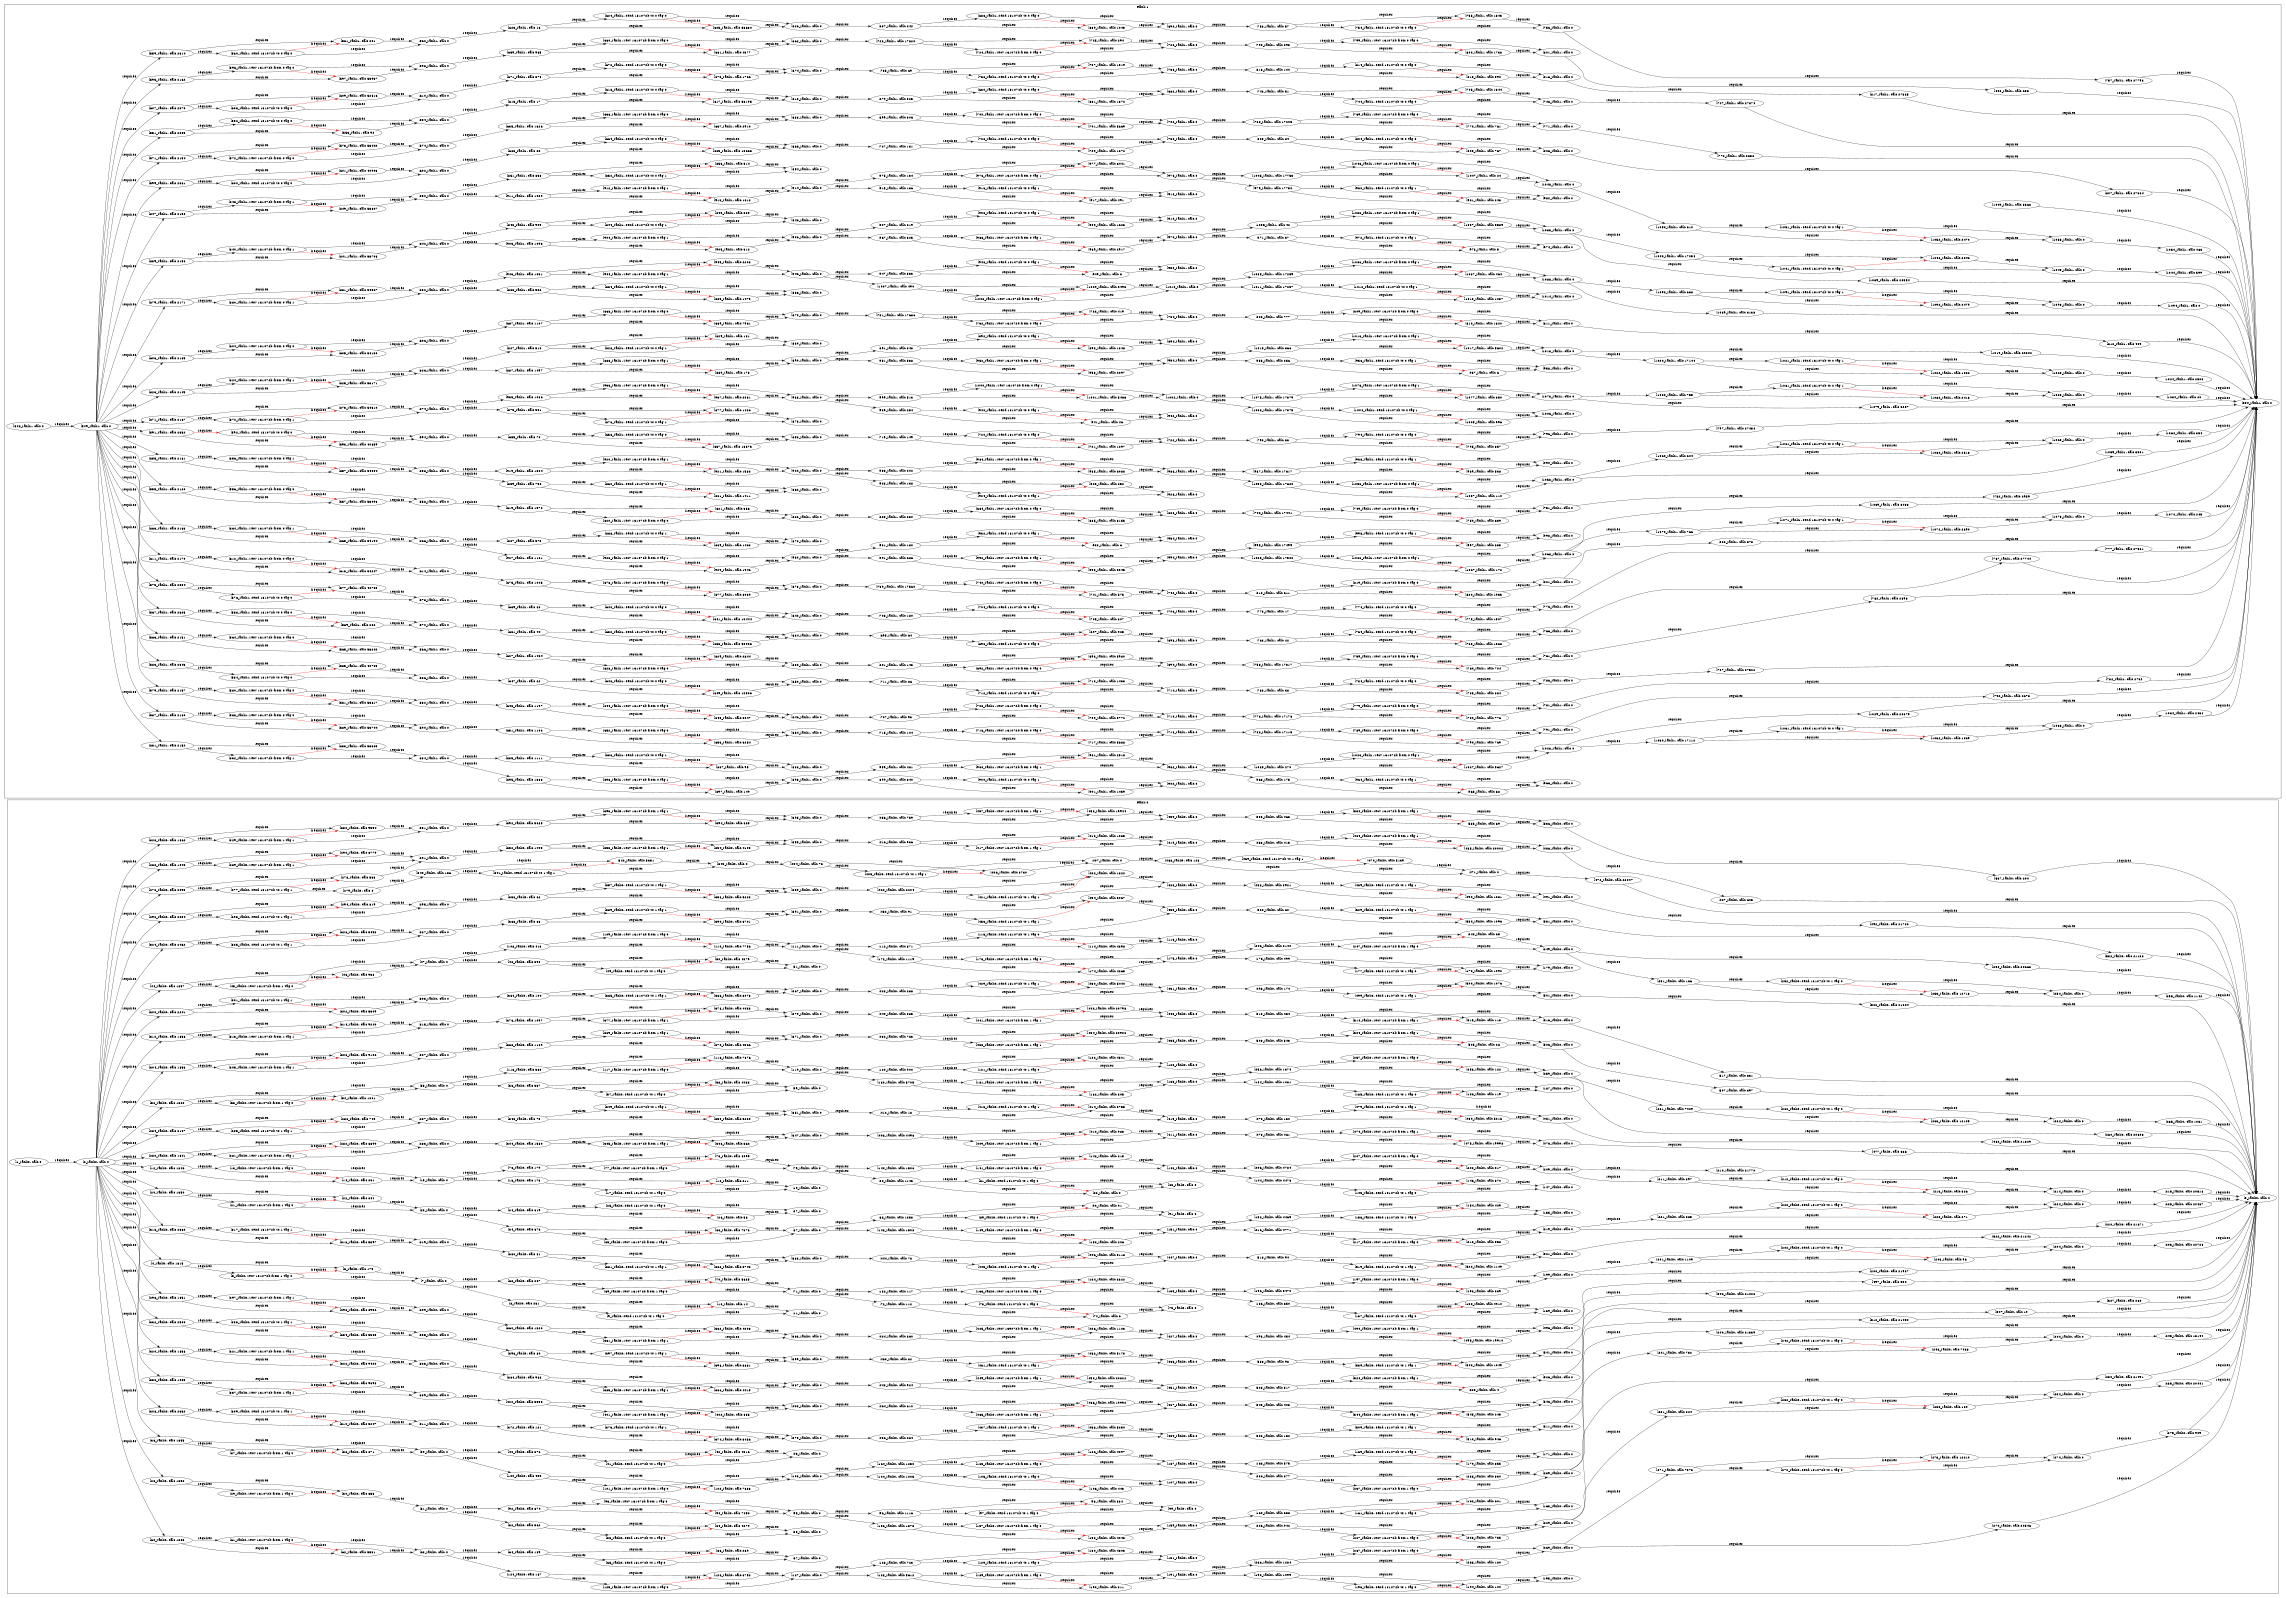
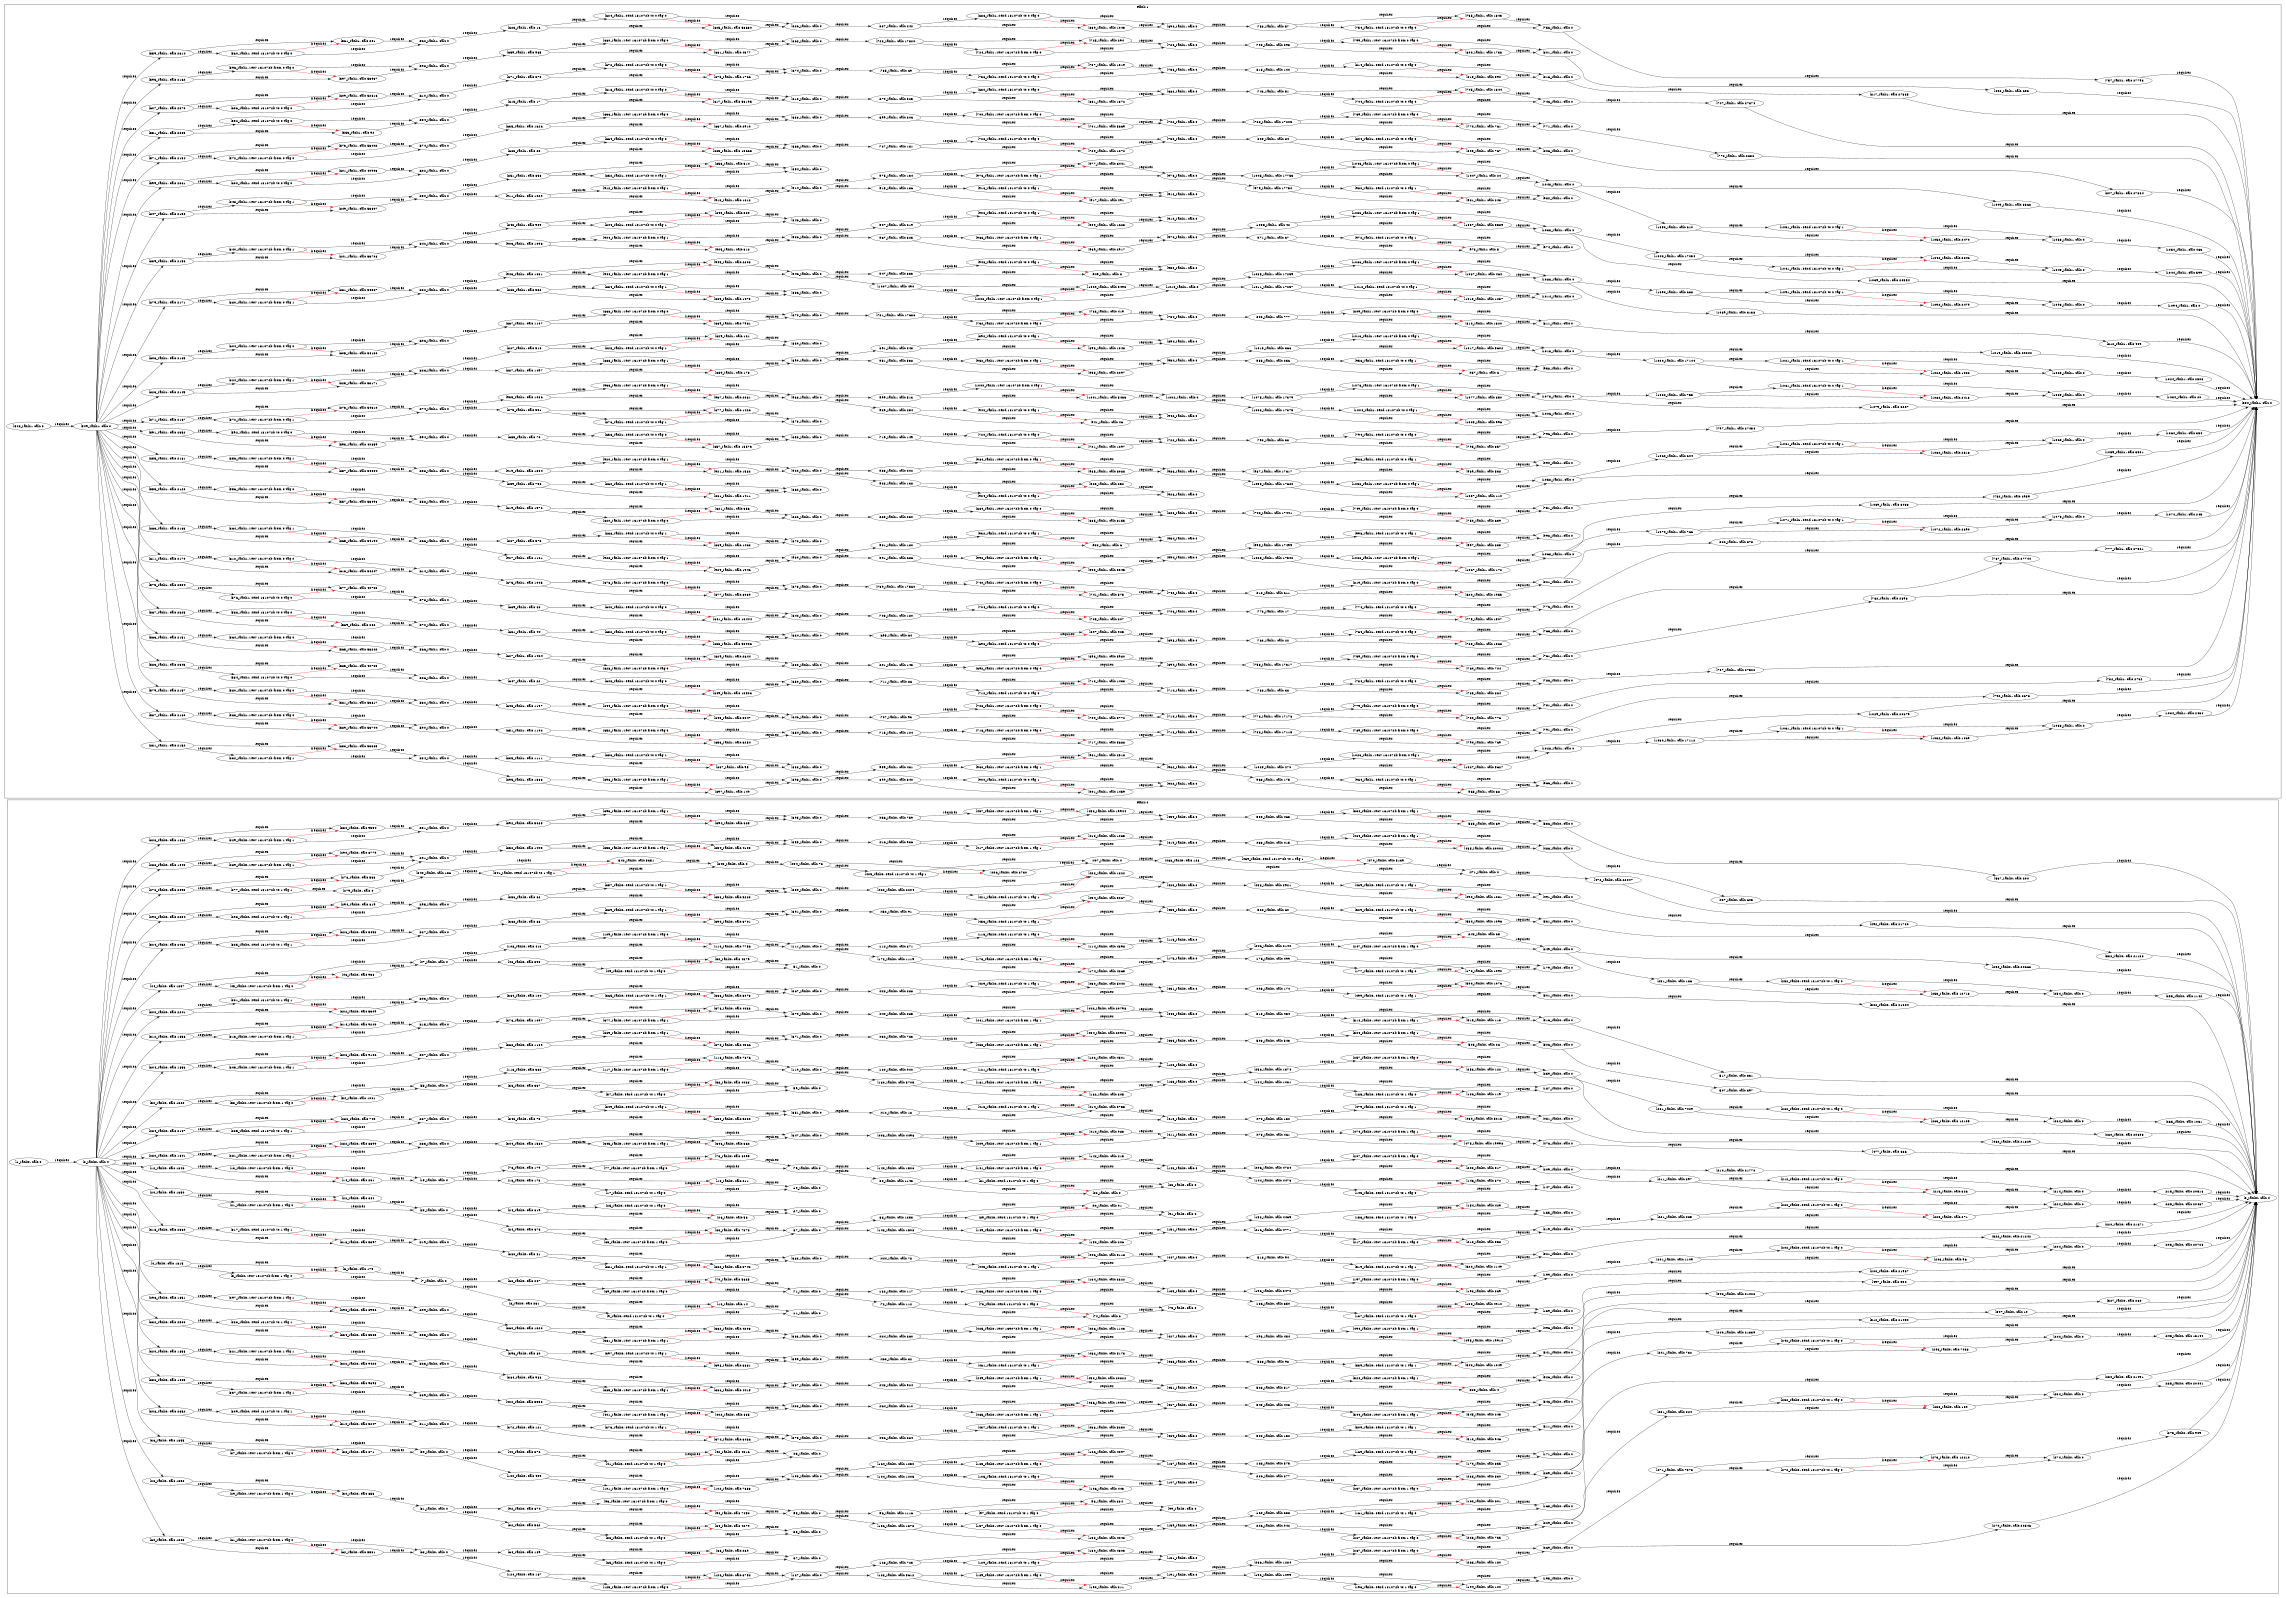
none -> (1788, 188)
(205, 433) -> (205, 433)
(1106, 926) -> (1102, 916)
(1484, 1107) -> (1484, 1107)
(140, 1206) -> none
(1320, 1218) -> none
